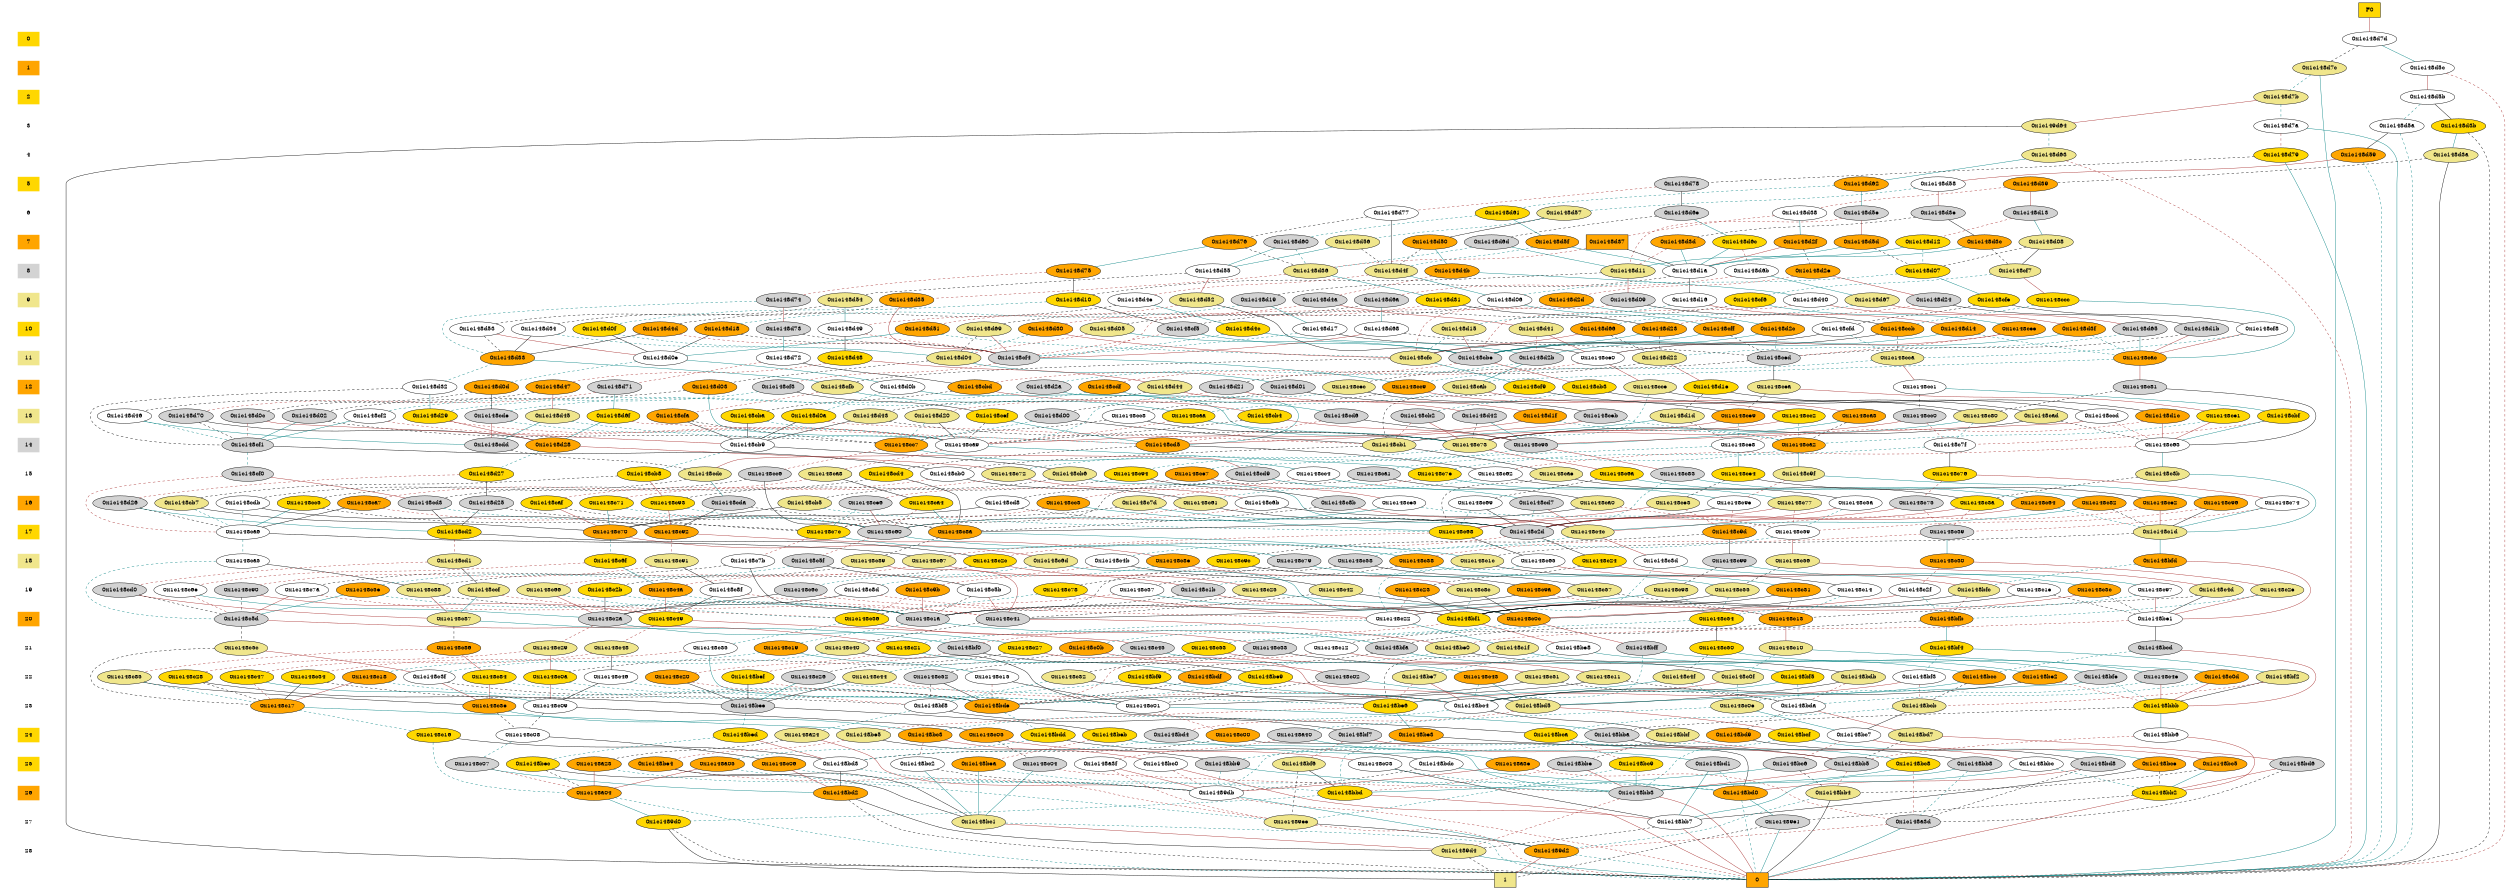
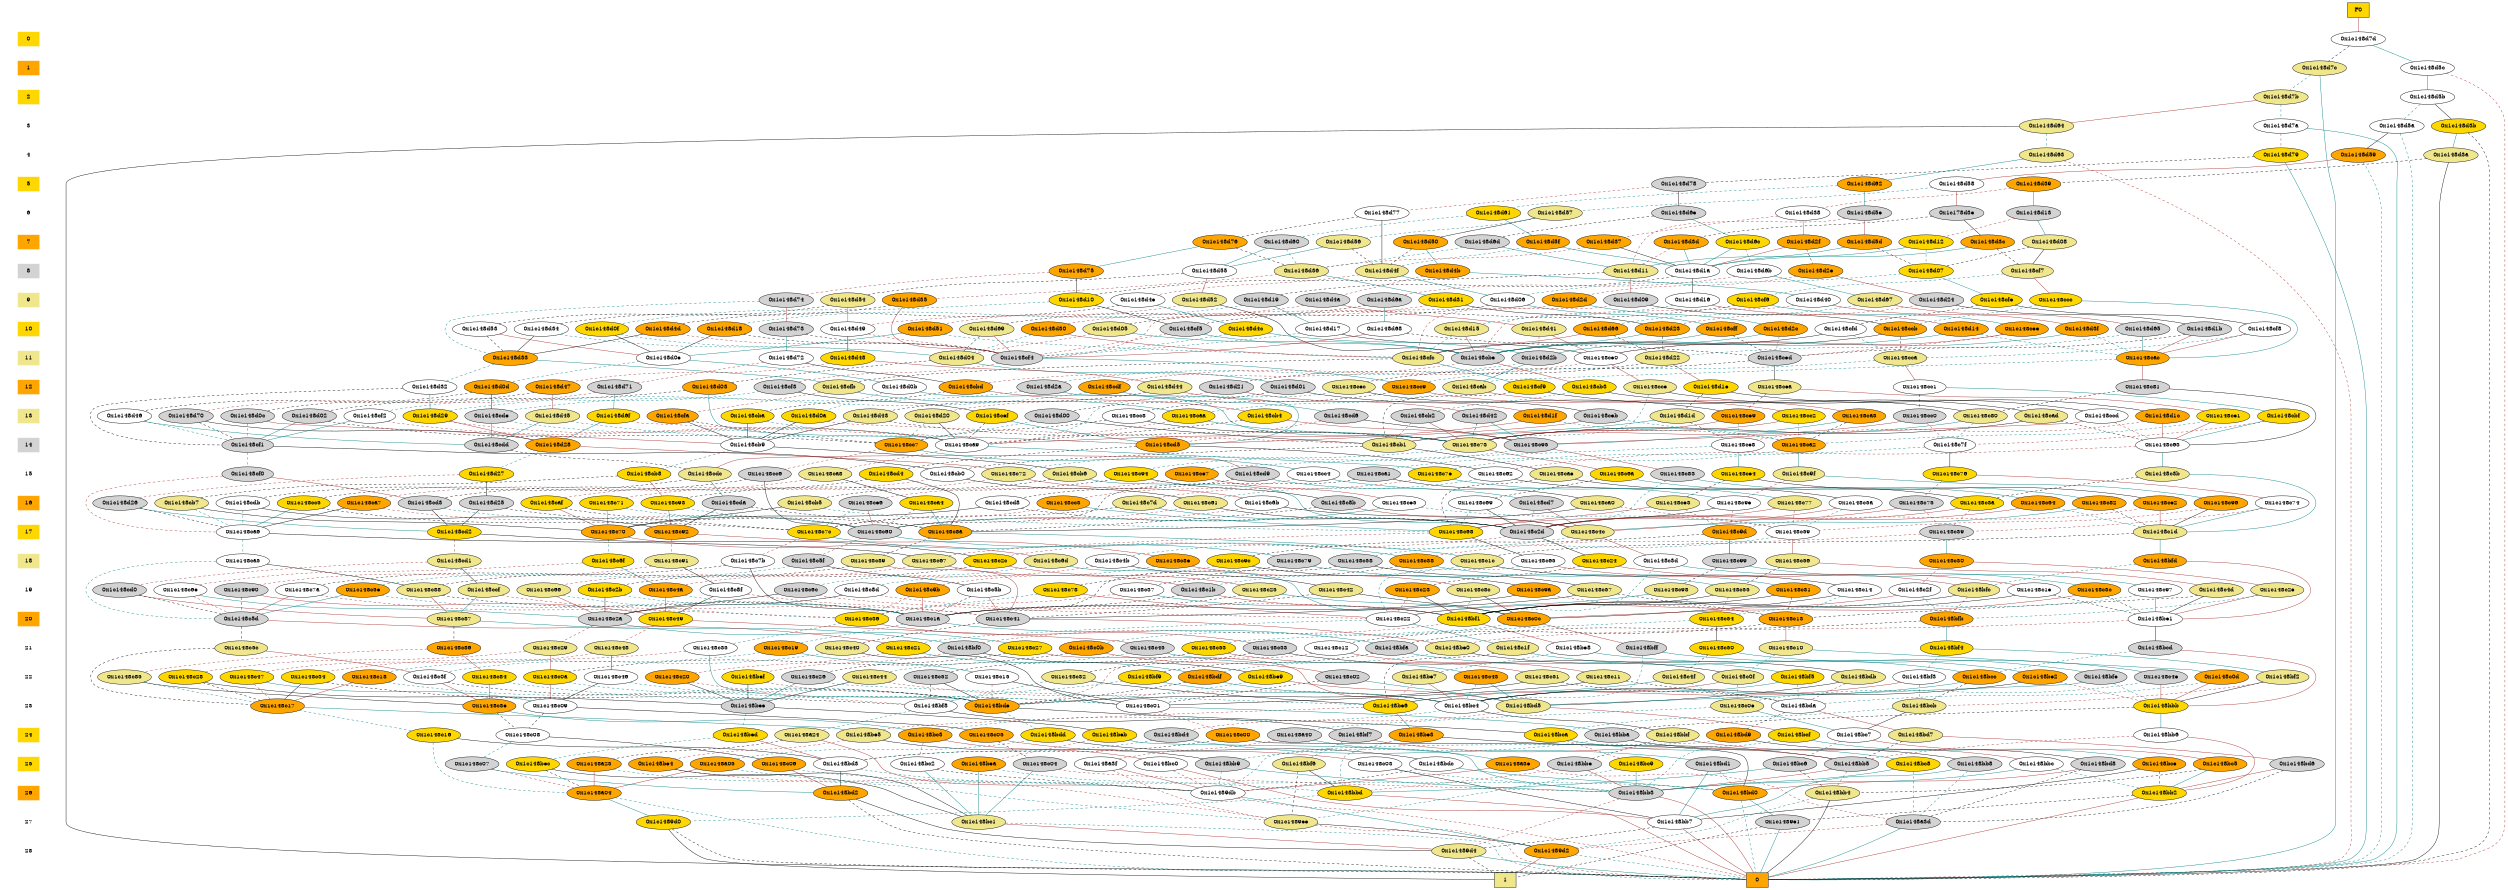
(2049, 126) -> (2047, 126)
(1938, 213) -> (1957, 213)
(1607, 242) -> (1604, 242)
